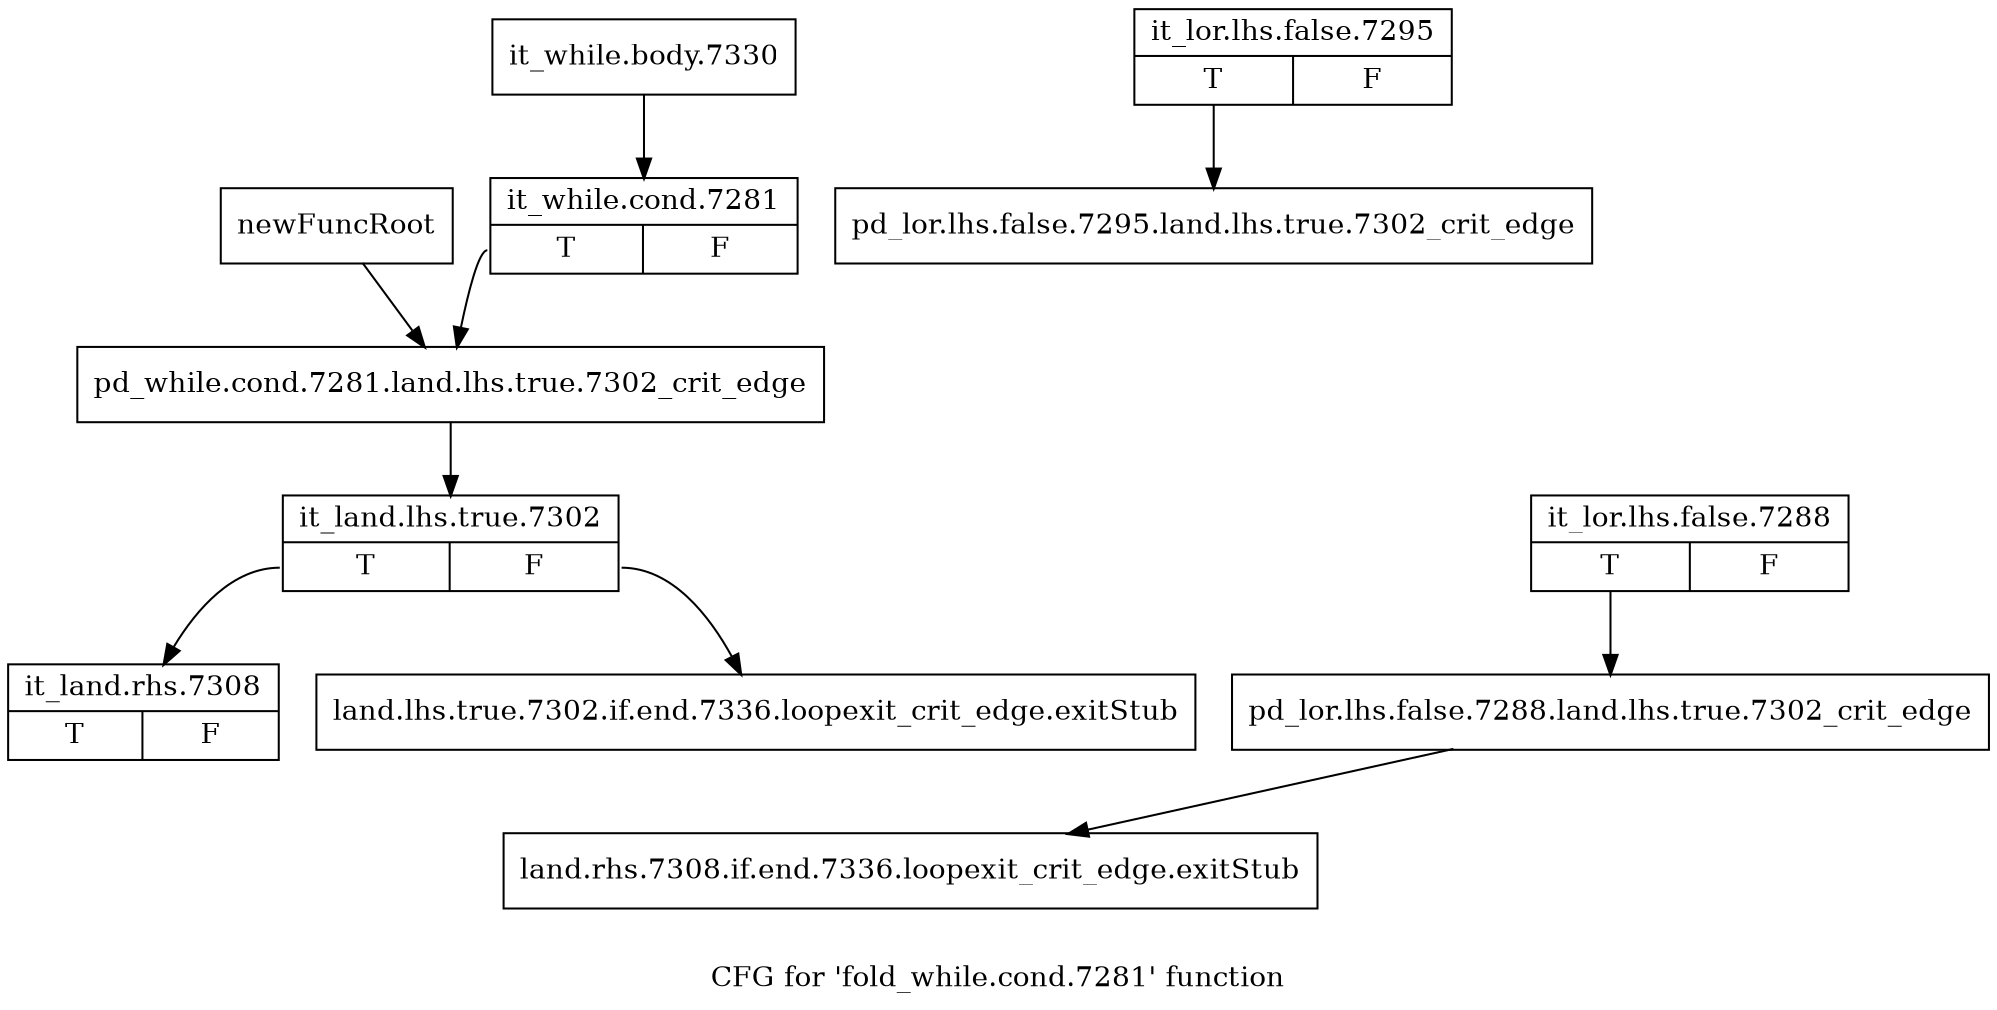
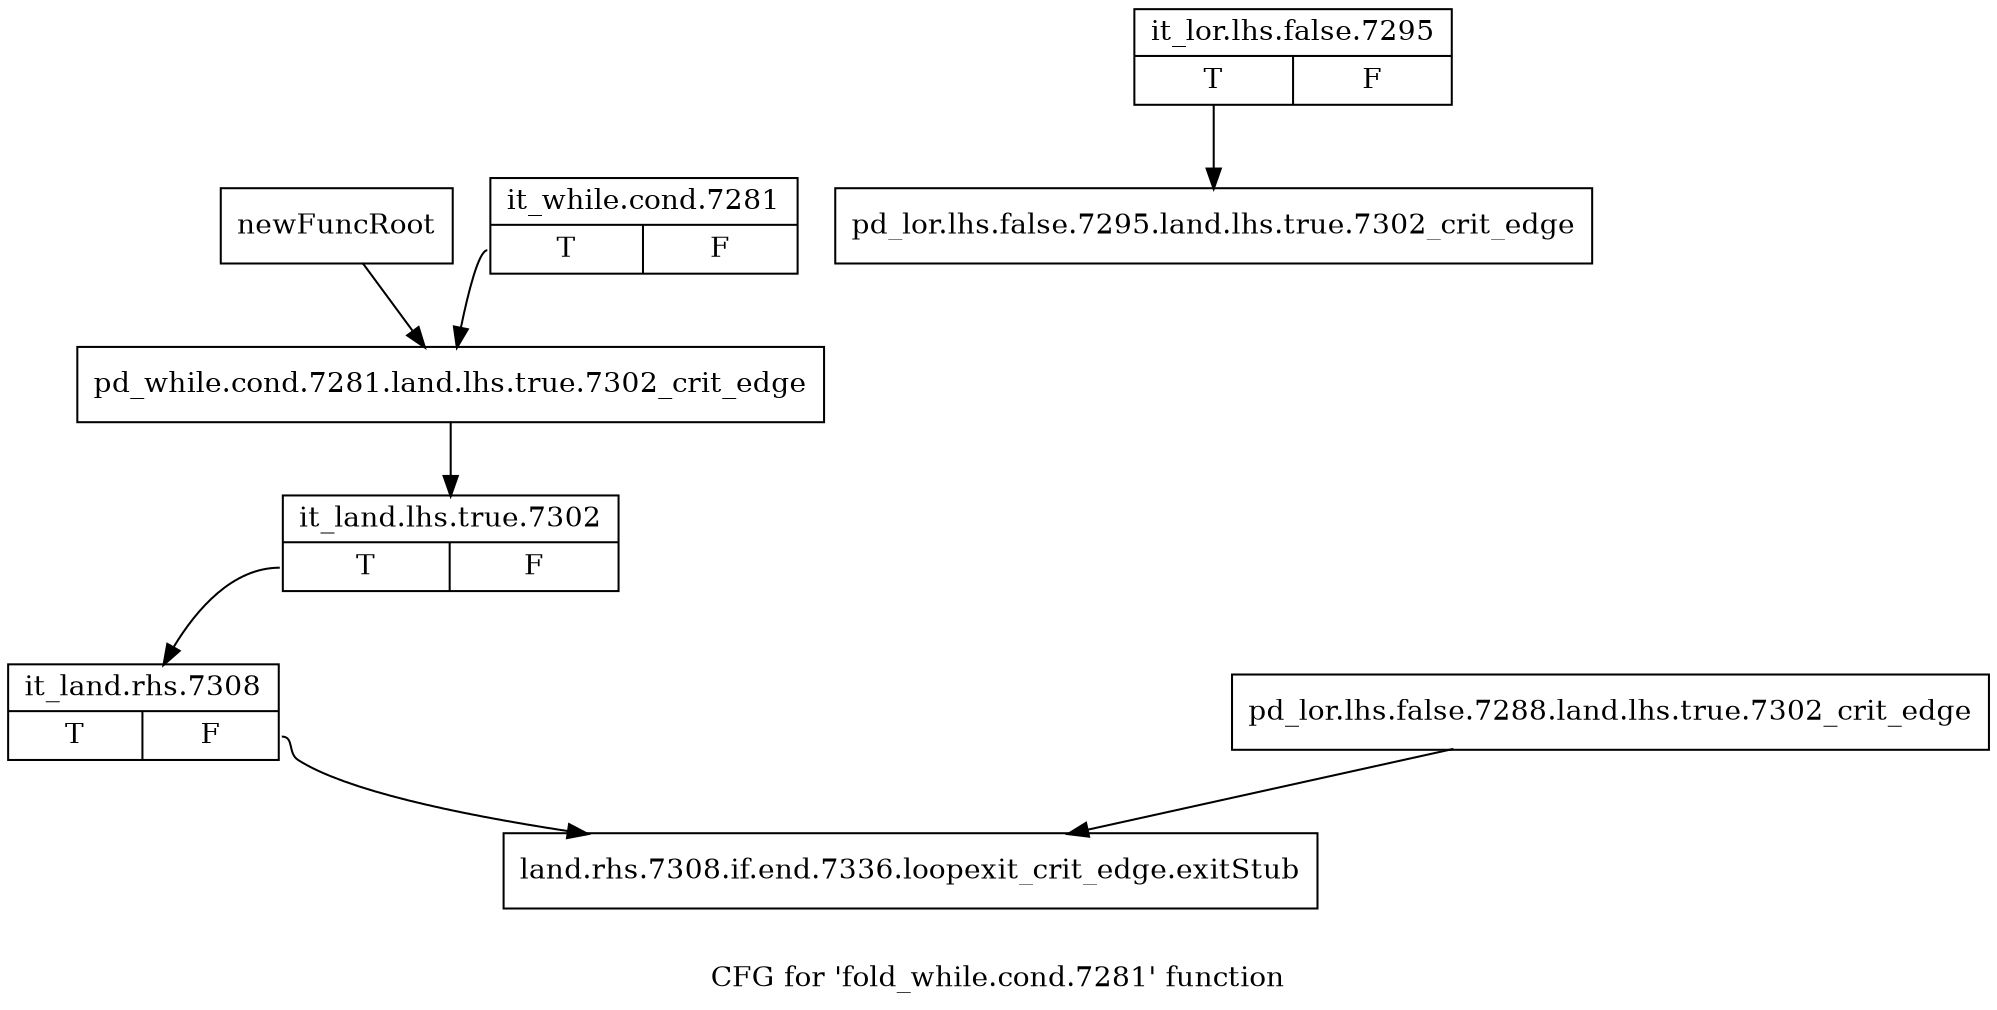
(644, 57) -> none
(1690, 543) -> none
(756, 712) -> none
none -> (415, 802)
